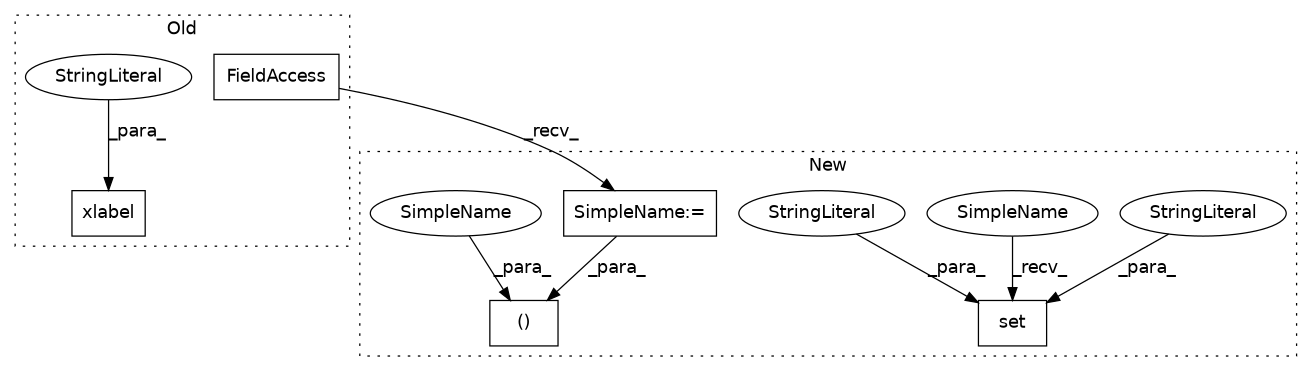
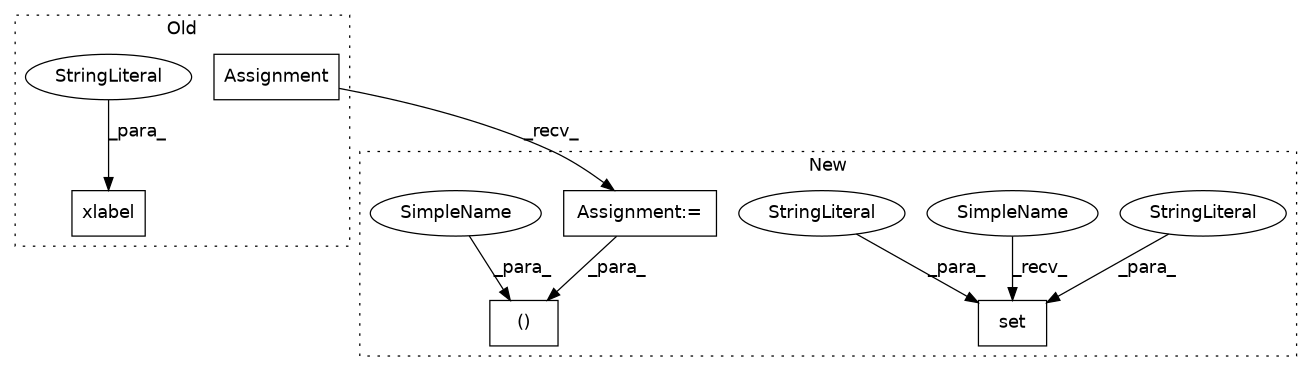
(276, 77) -> (276, 77)
(640, 213) -> (640, 213)
